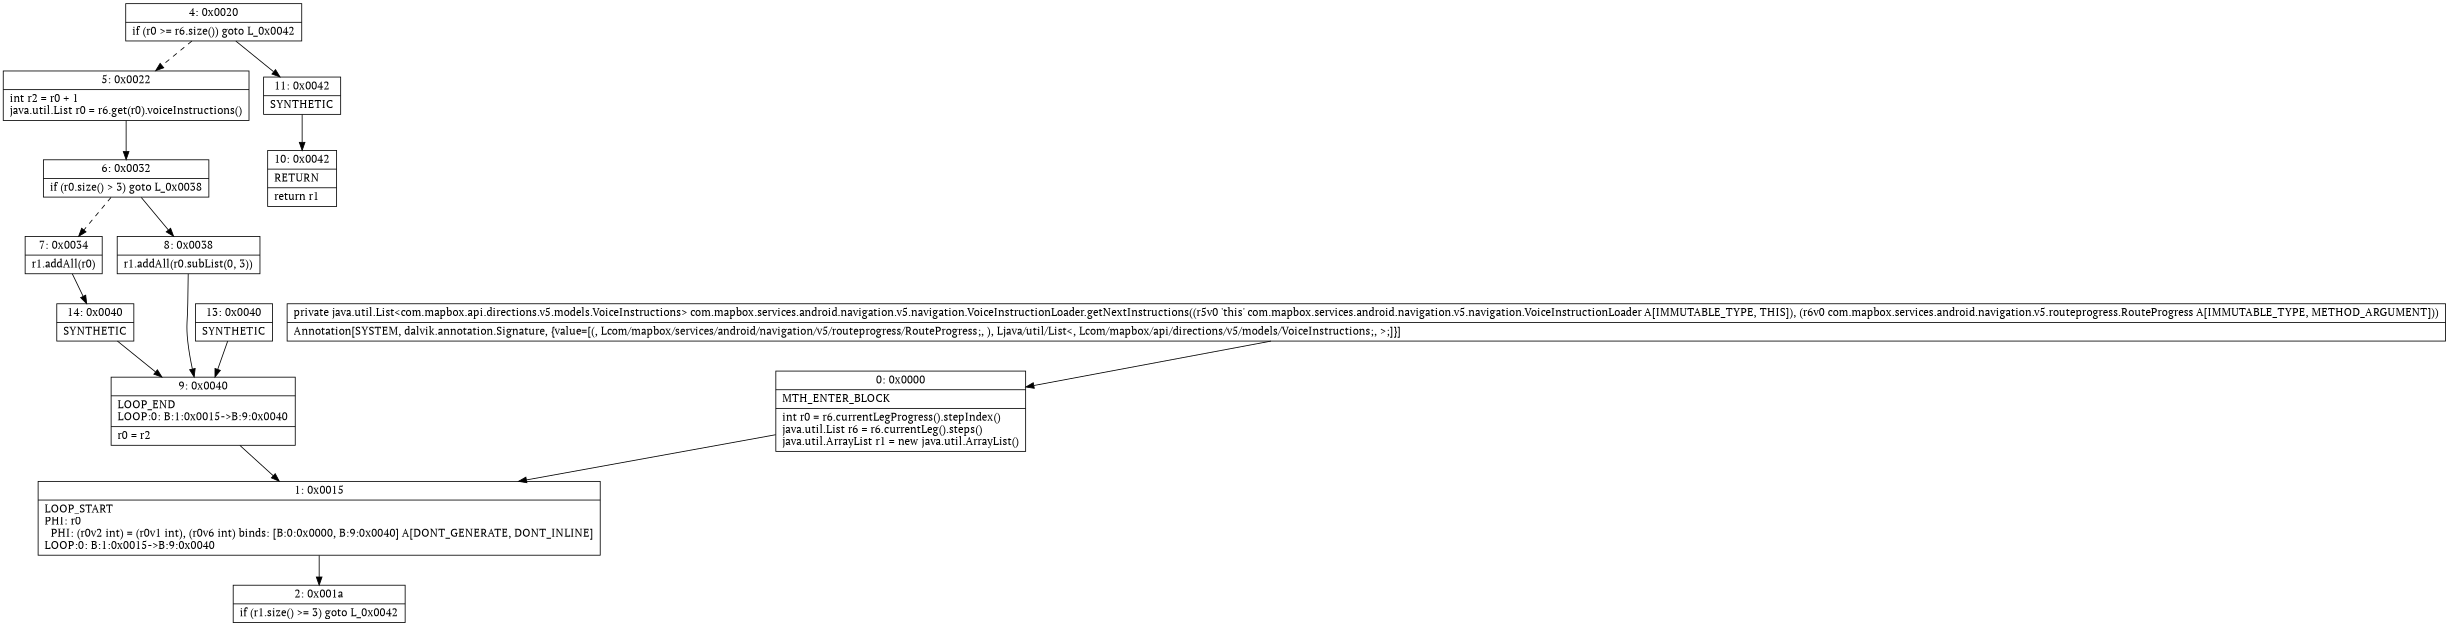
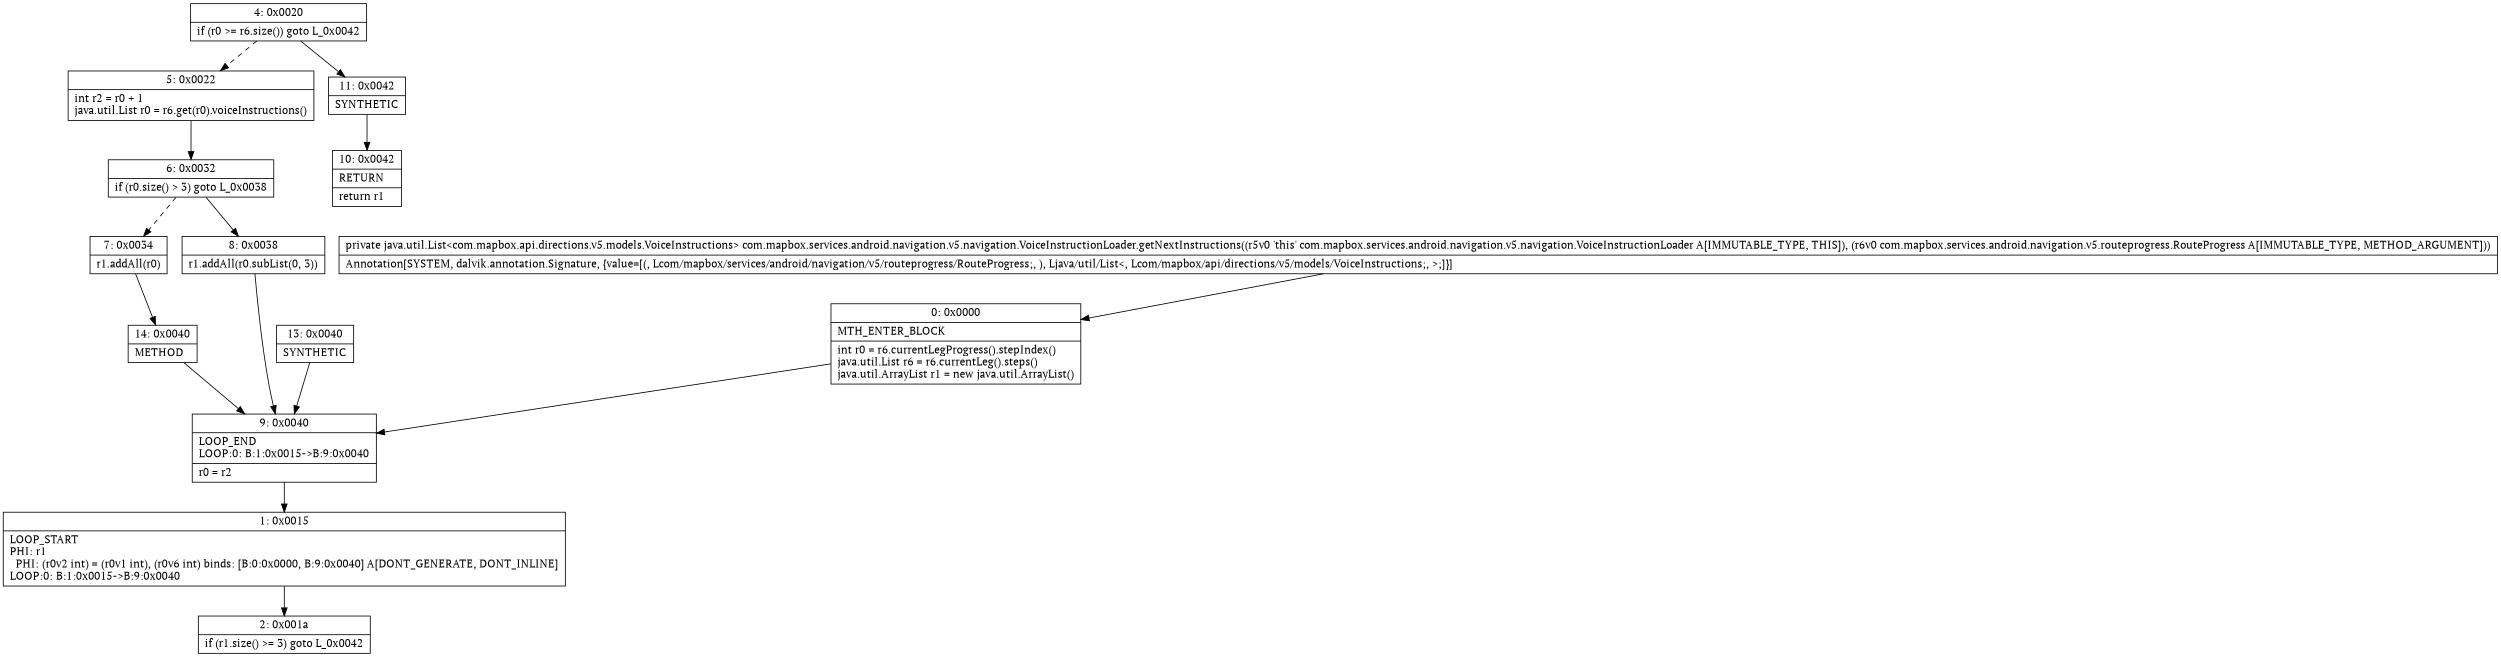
(95, 331) -> (159, 353)
(651, 457) -> (608, 398)
(64, 521) -> (30, 552)
